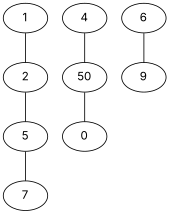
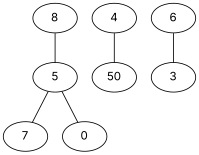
(25, 18) -> none
(25, 77) -> (55, 18)
(144, 77) -> (173, 77)
(85, 107) -> (70, 107)
